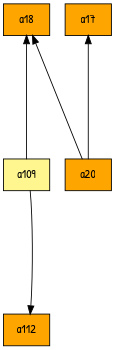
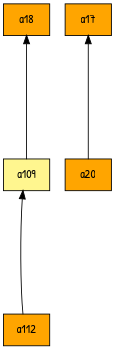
(59, 101) -> none
(32, 248) -> (21, 257)
